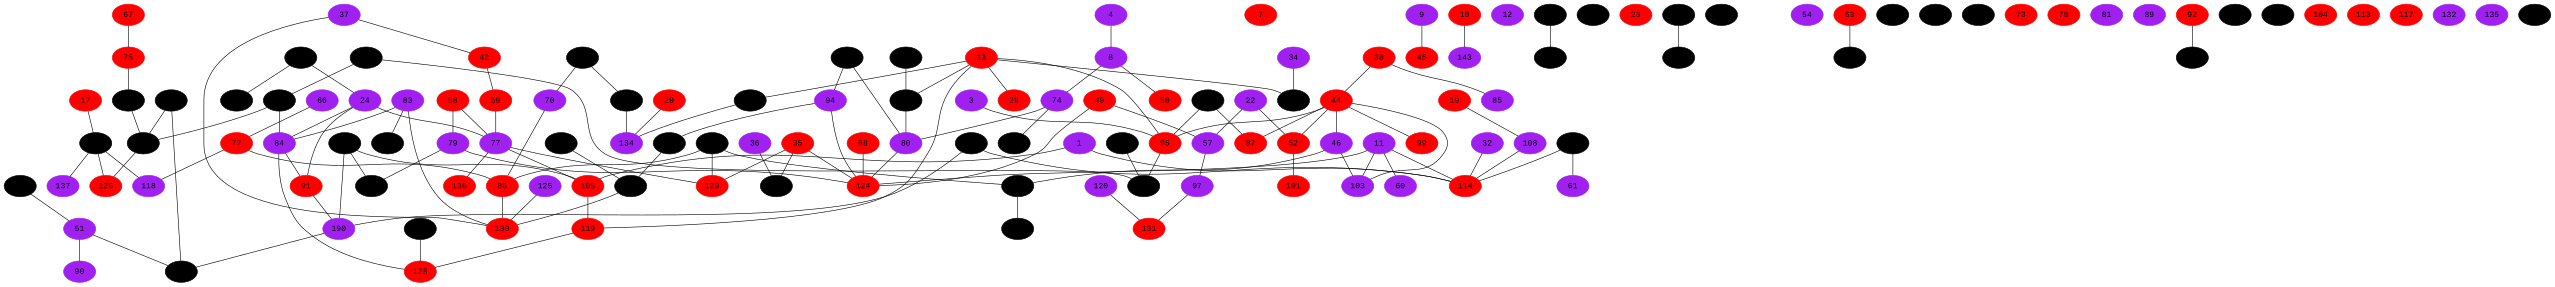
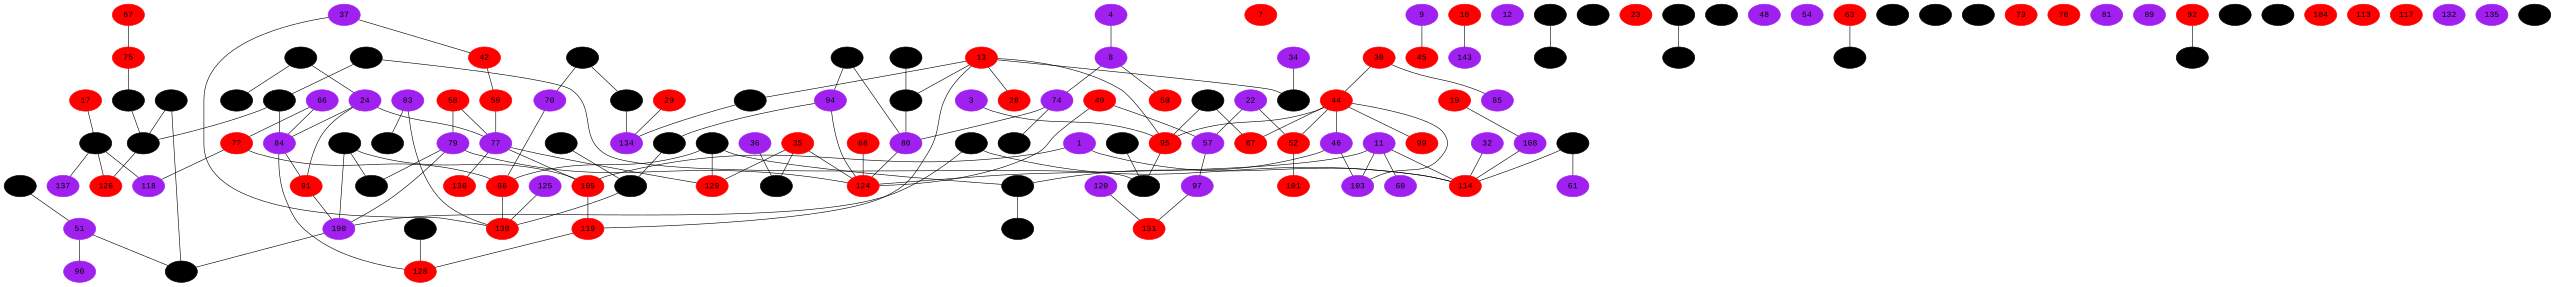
none -> (1764, 15)
(345, 125) -> (301, 122)
none -> (401, 191)
